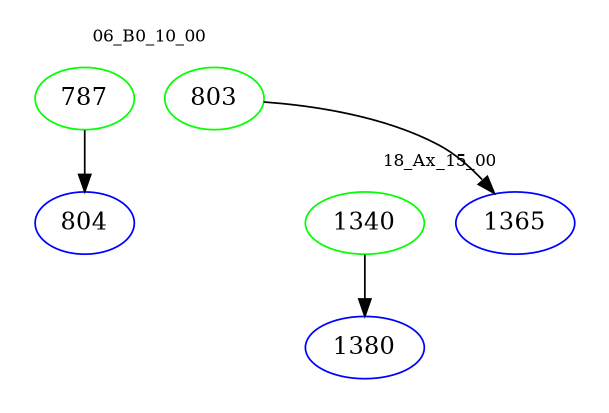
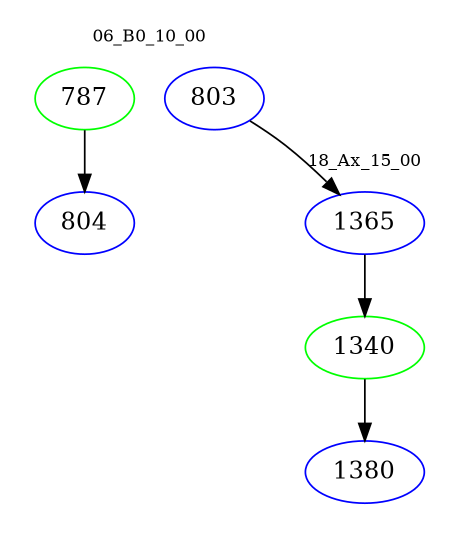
(214, 99) -> (214, 99)
none -> (365, 277)
